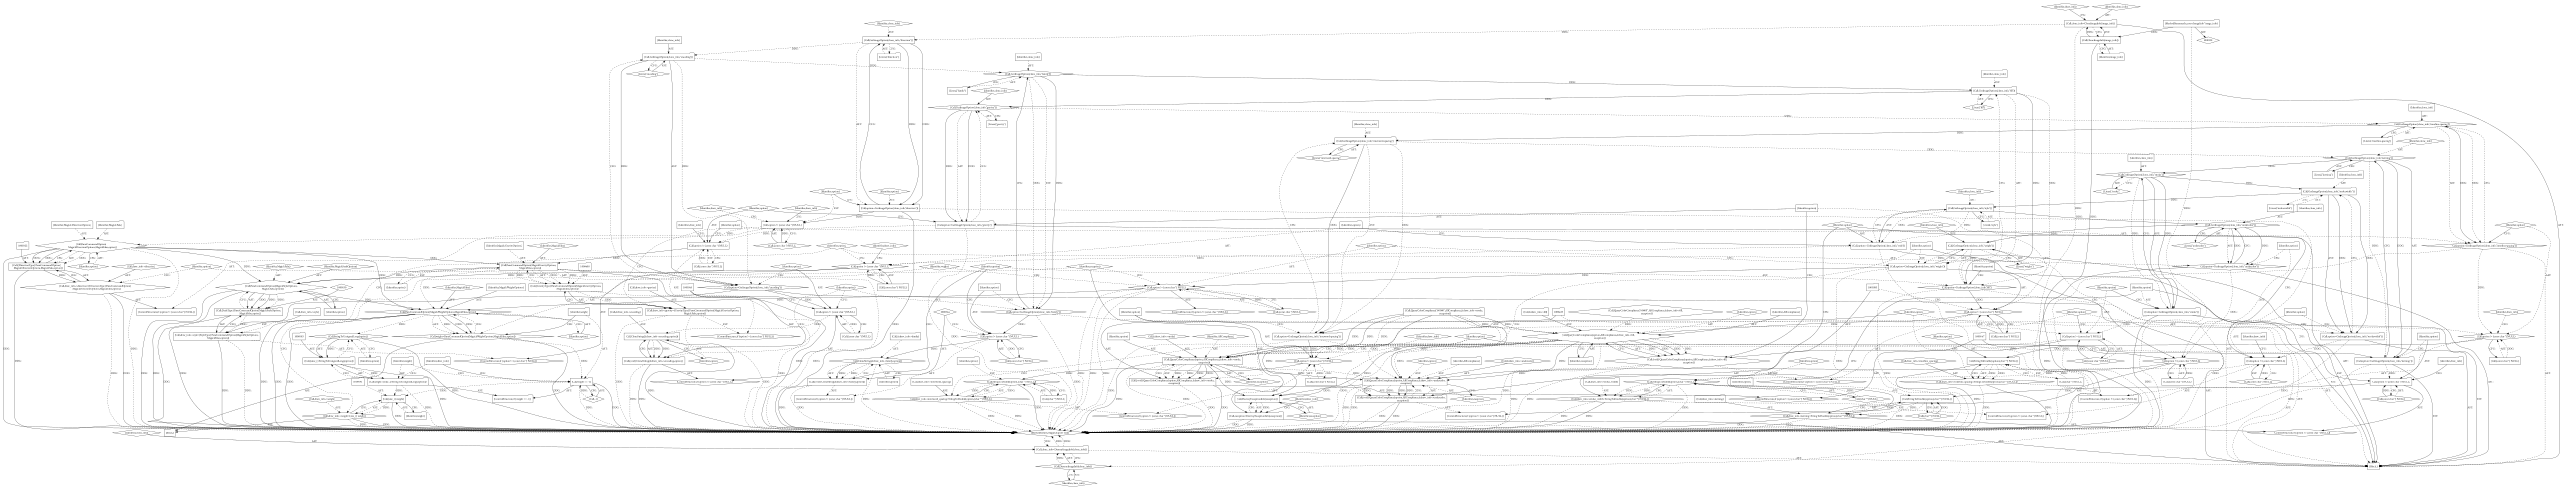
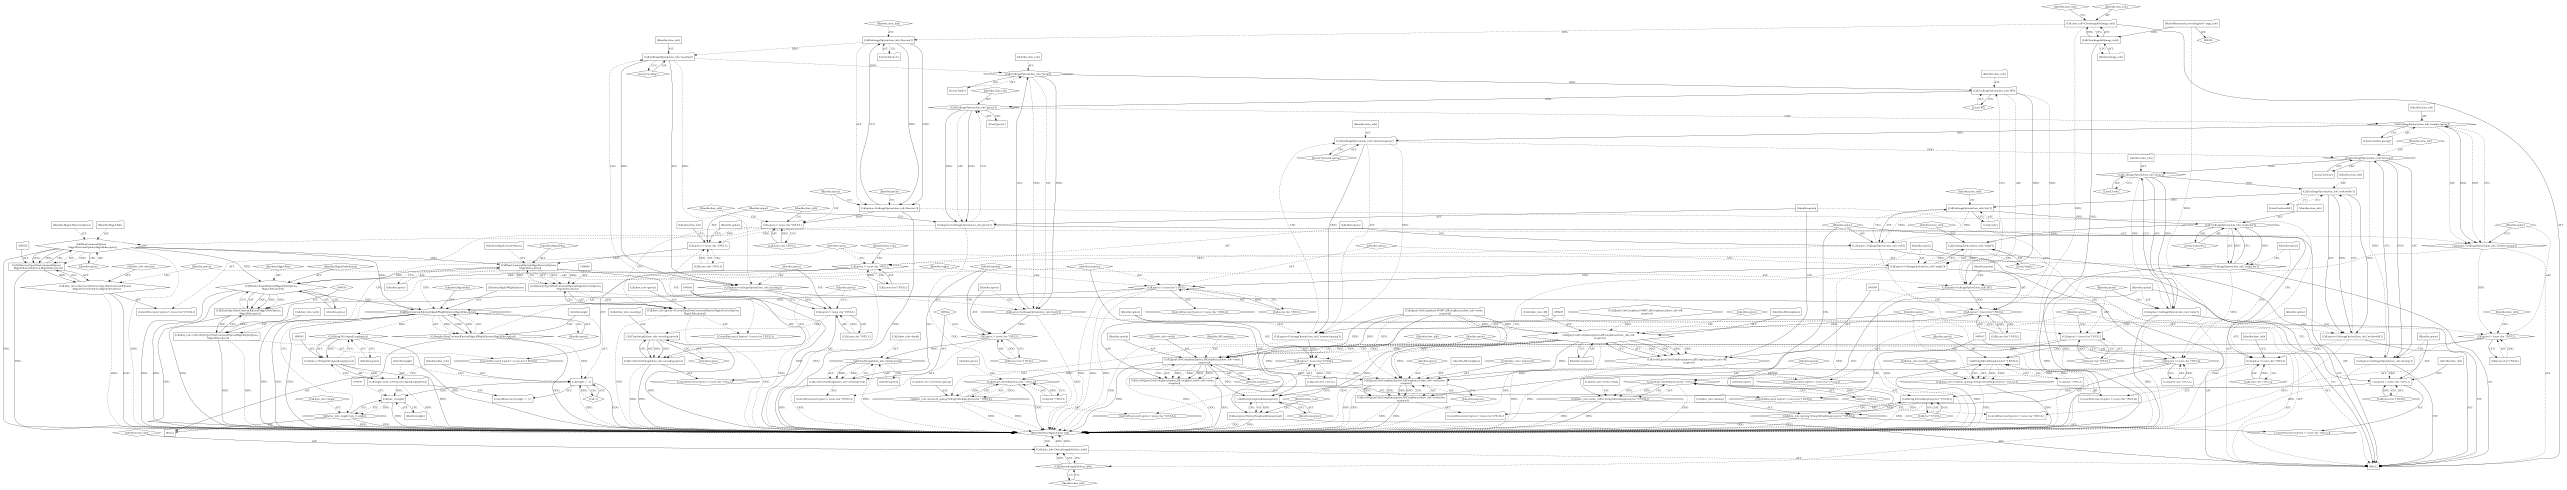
(489, 385) -> (489, 385)
